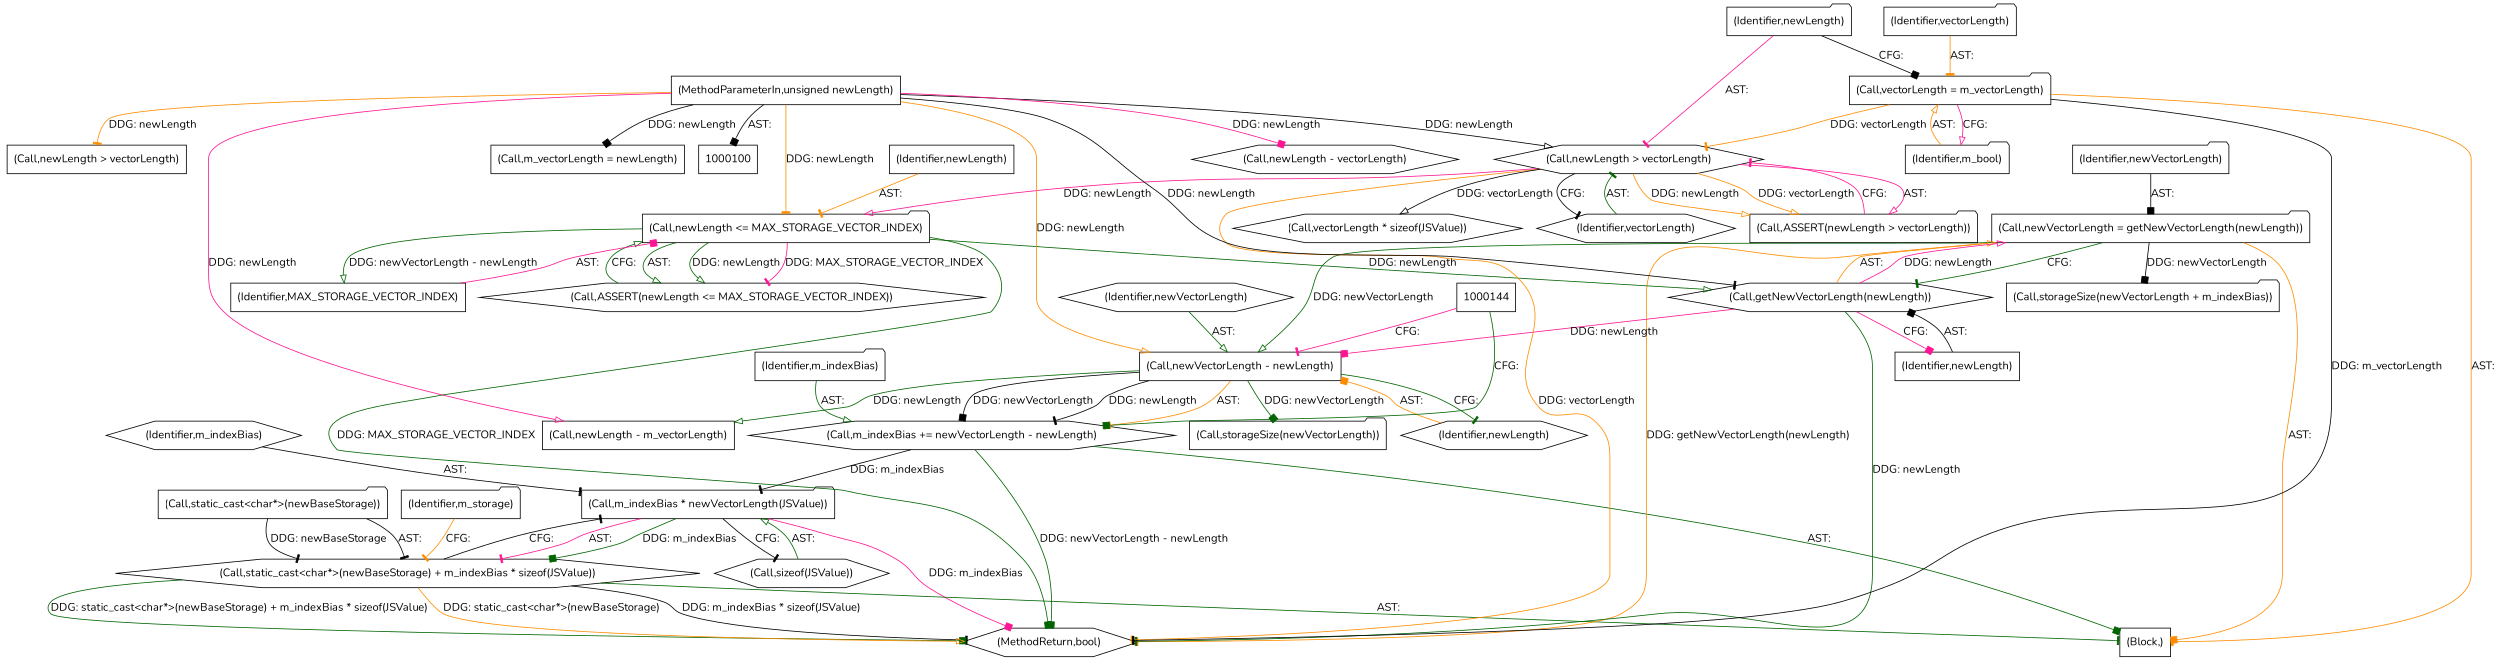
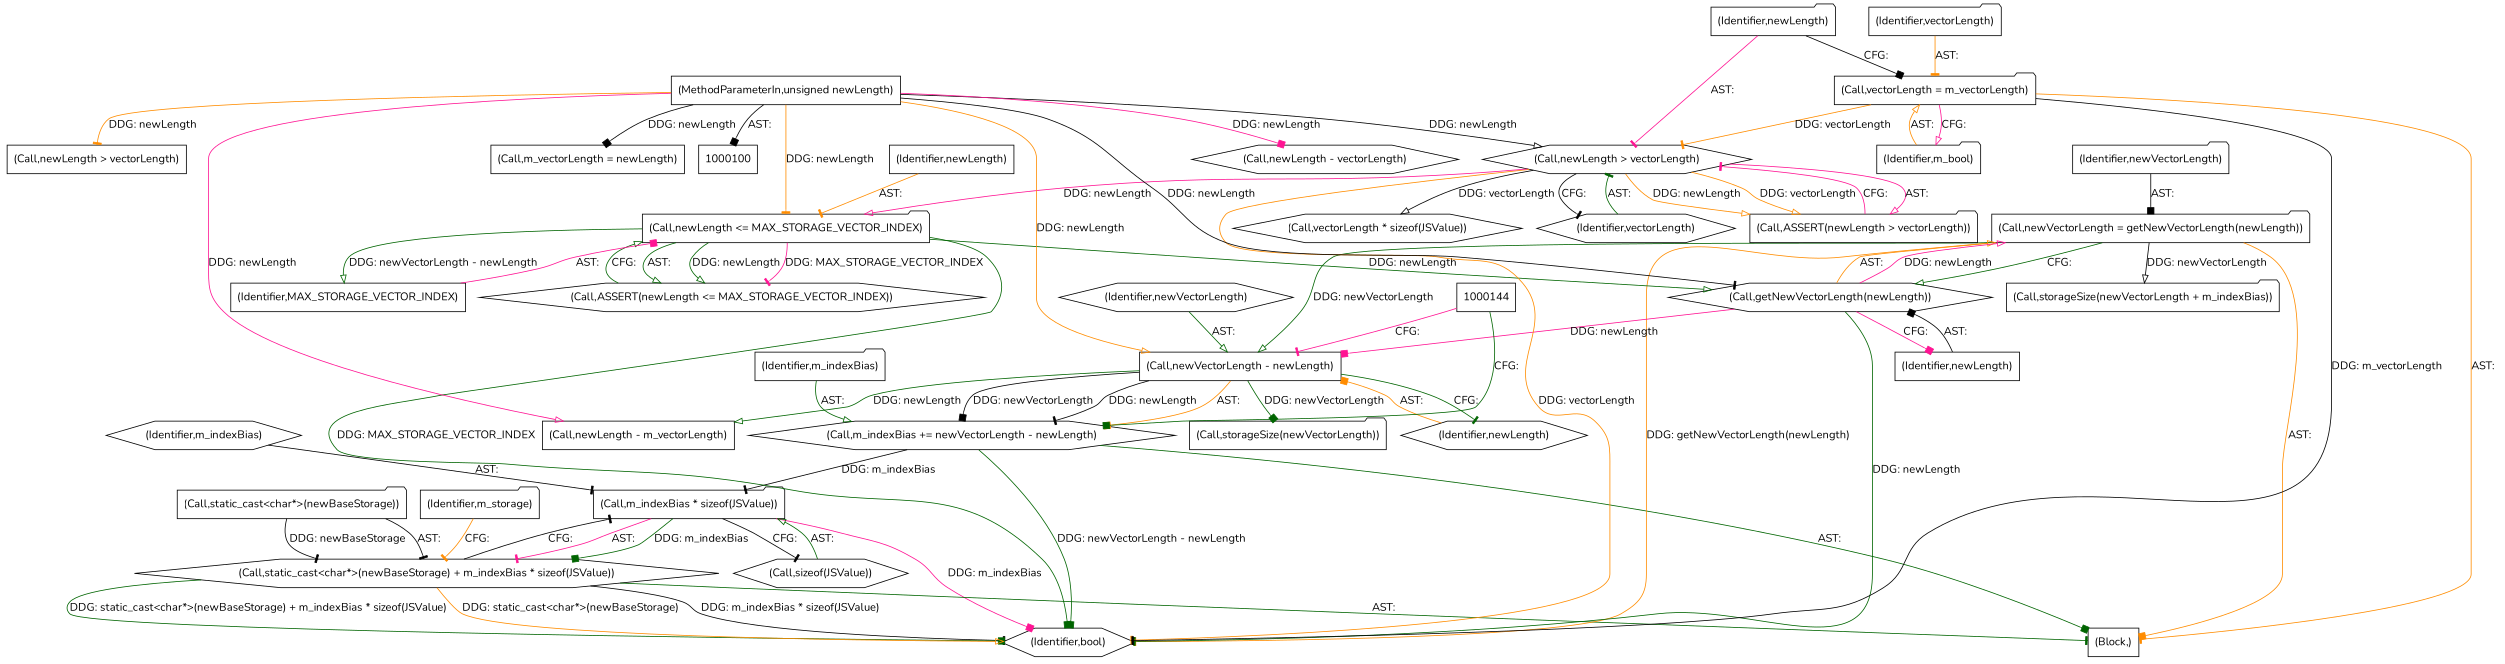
(2147, 259) -> (2147, 259)
(2011, 266) -> (2013, 265)
(708, 504) -> (689, 504)
(1049, 642) -> (1068, 642)
